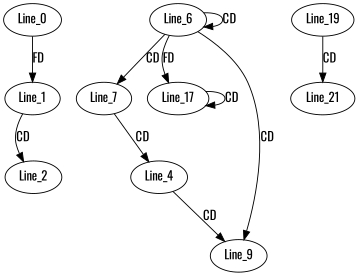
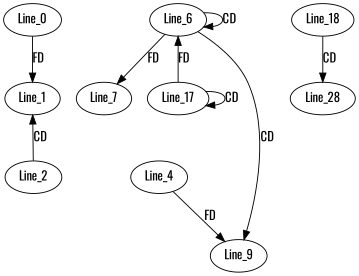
(323, 20) -> (323, 20)
(162, 54) -> (178, 64)
(153, 59) -> (153, 59)
(323, 99) -> (323, 99)
(16, 133) -> (33, 142)
(129, 134) -> none
(210, 217) -> (210, 217)
